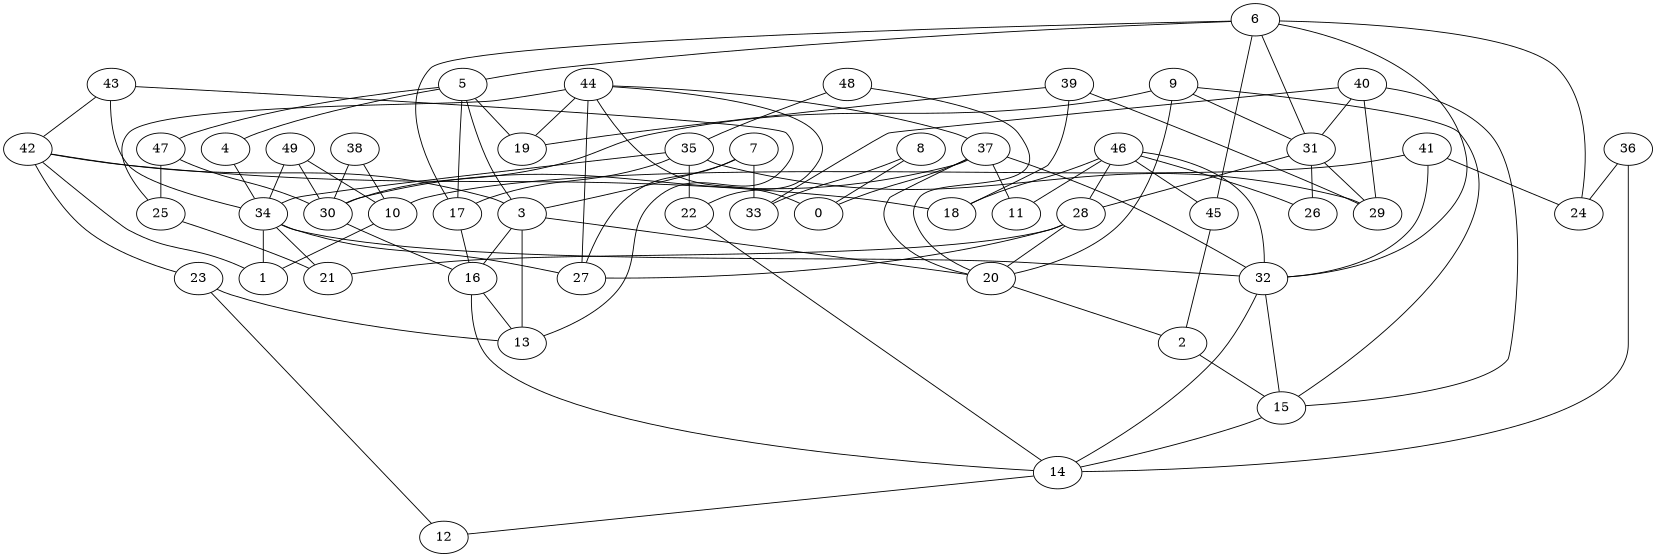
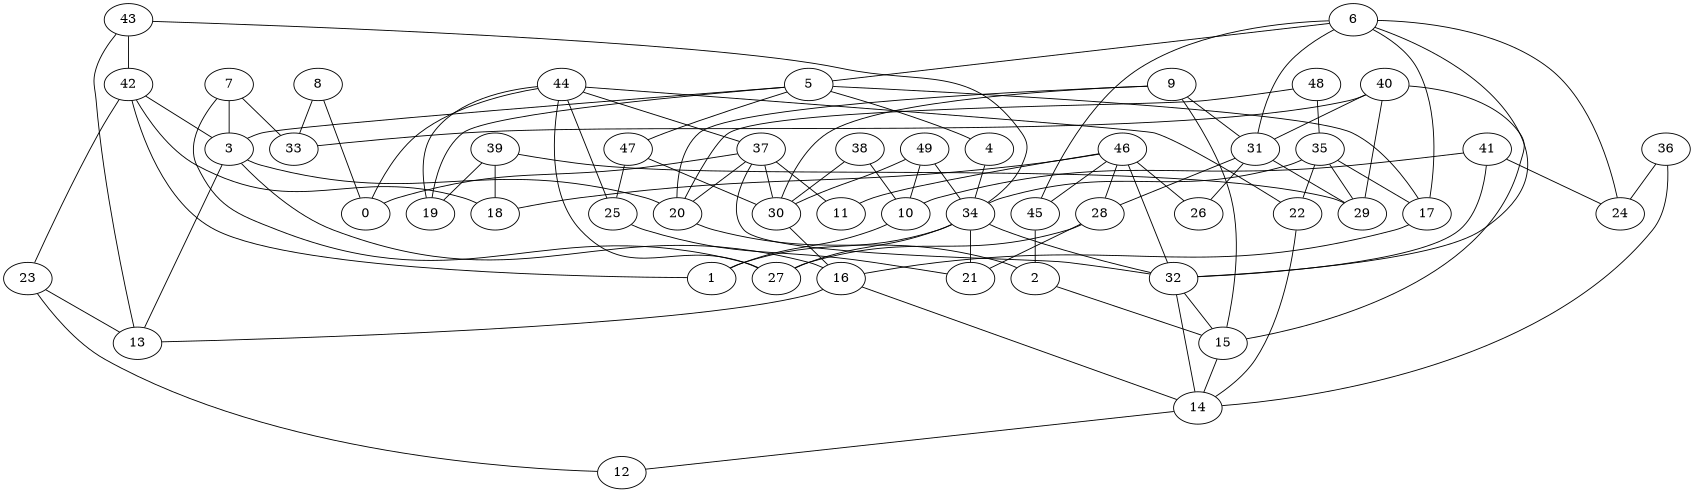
(1036, 246) -> none
